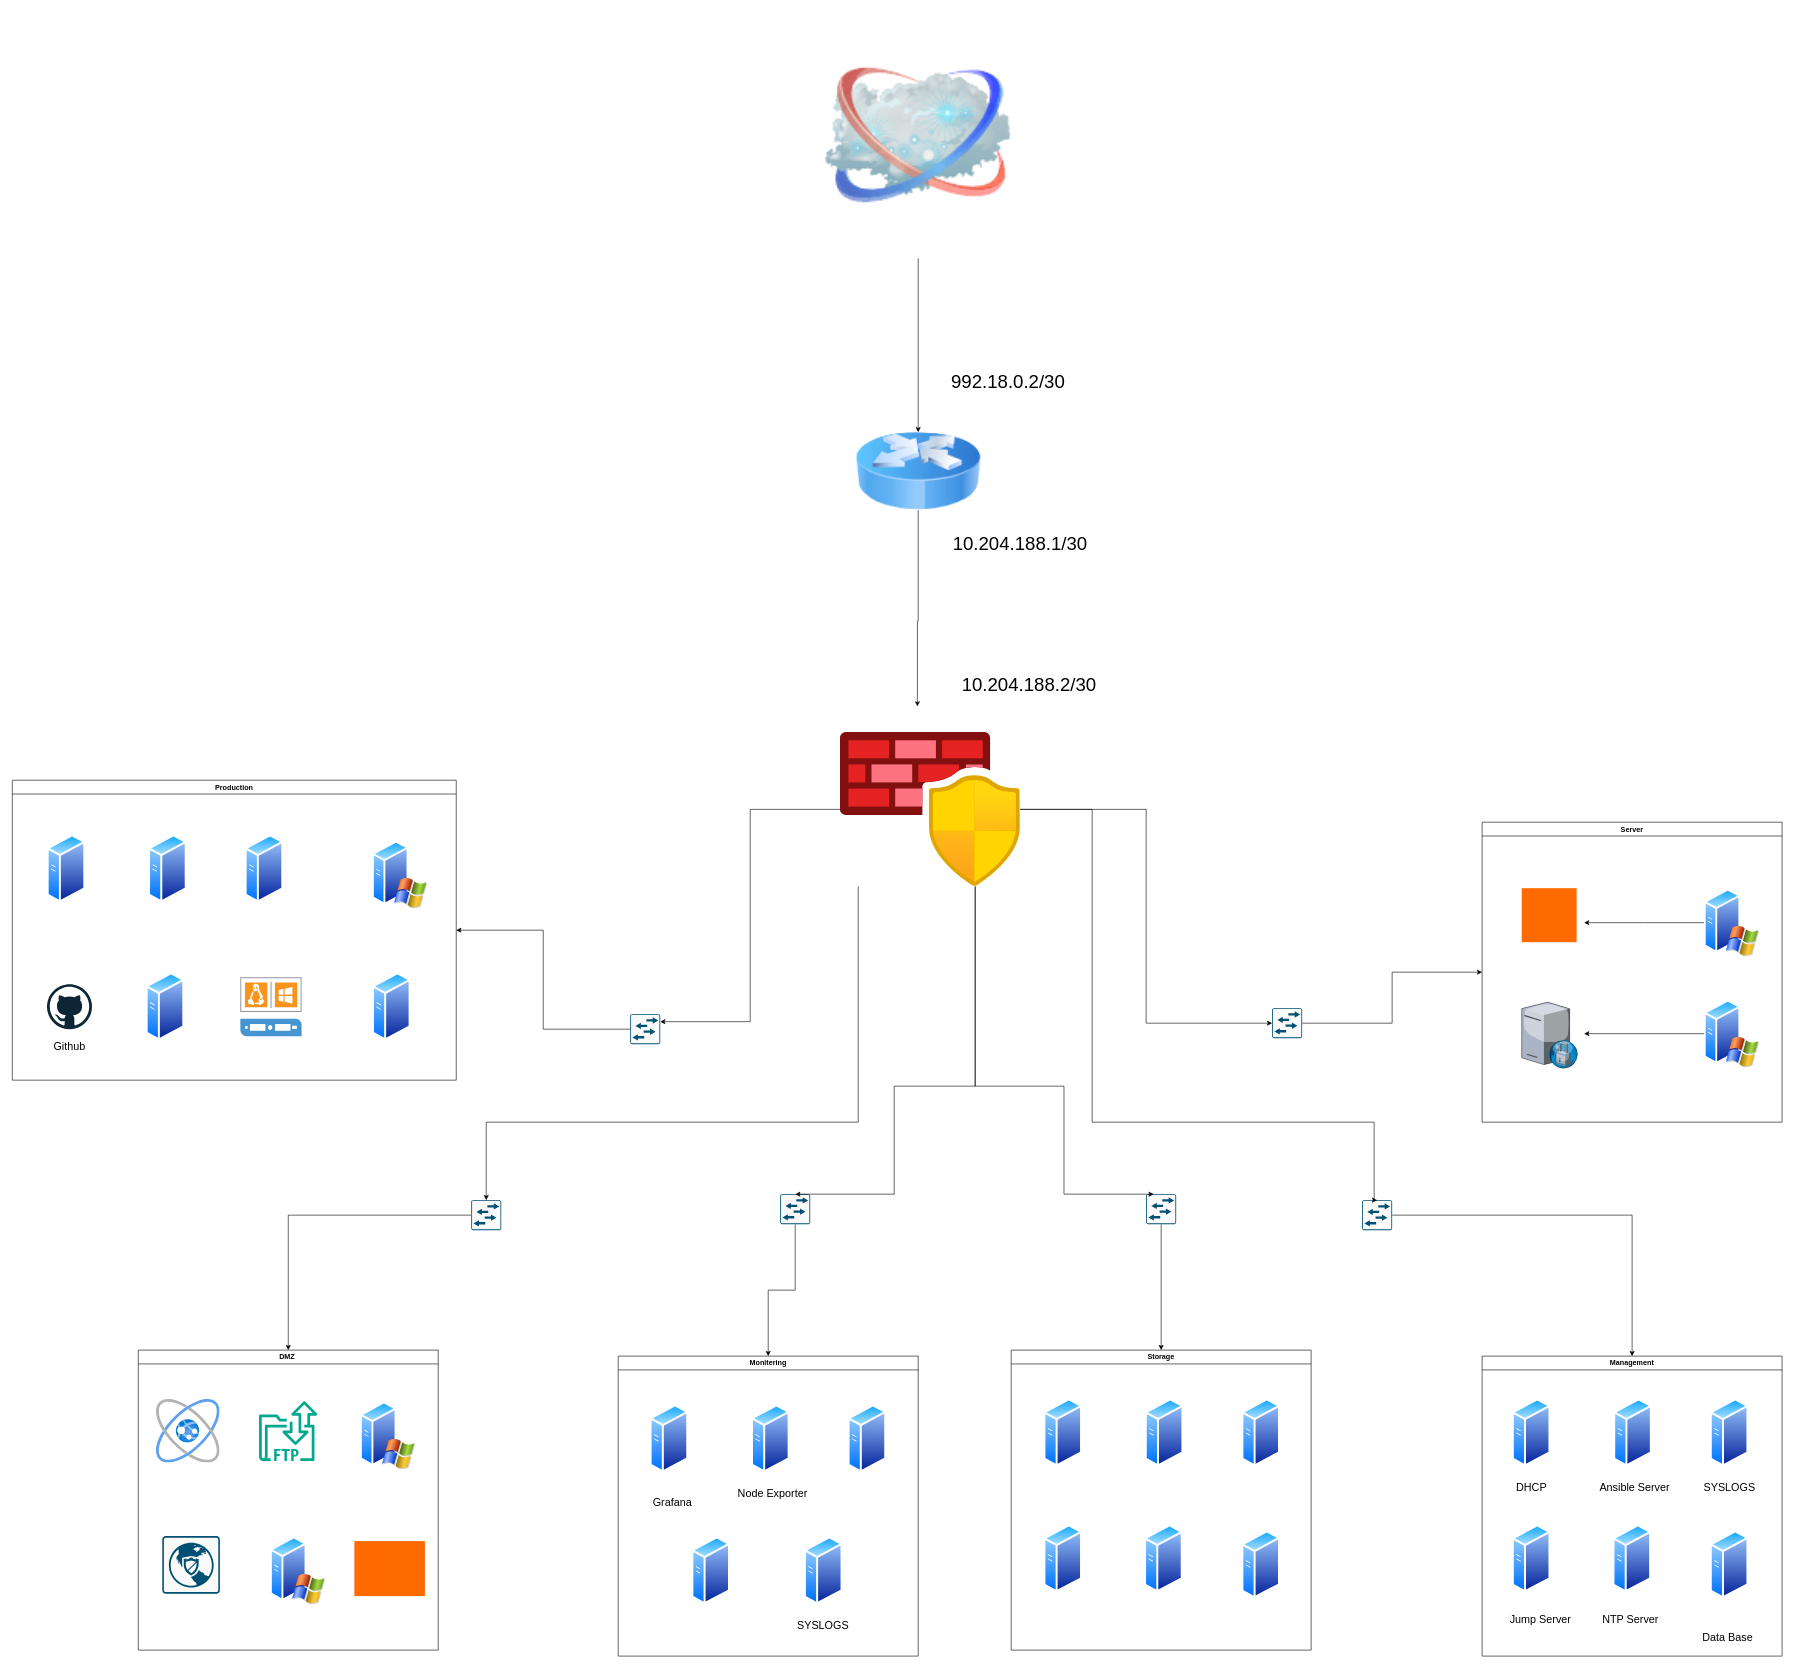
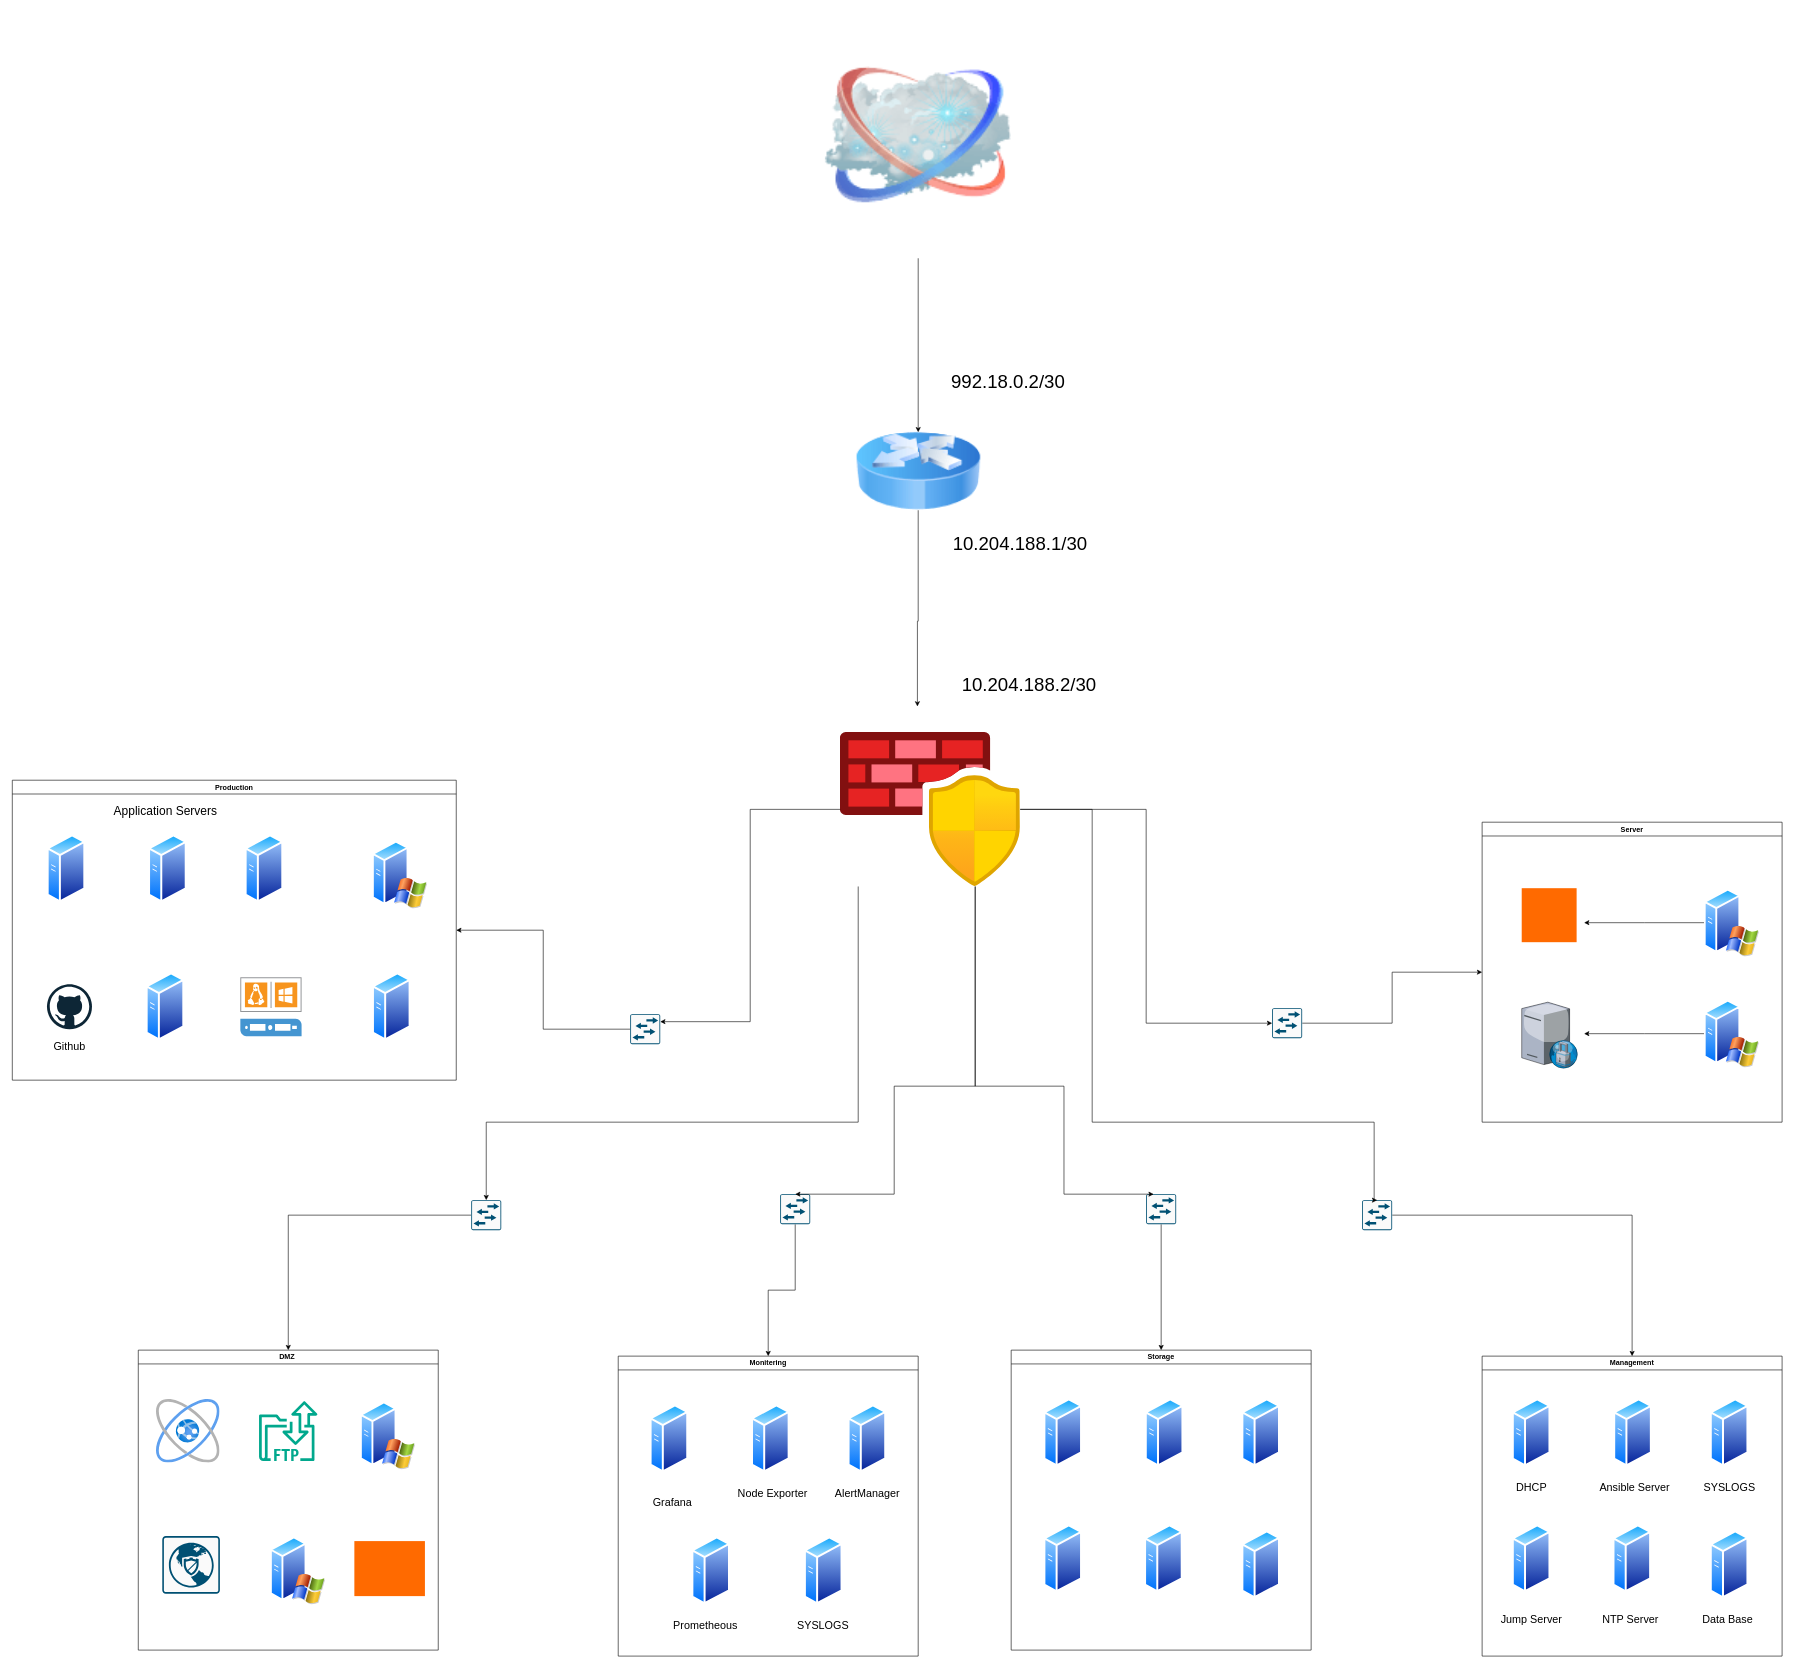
none -> (165, 810)
none -> (867, 1494)
(1541, 1620) -> (1532, 1620)
none -> (705, 1626)
(1728, 1638) -> (1728, 1620)
